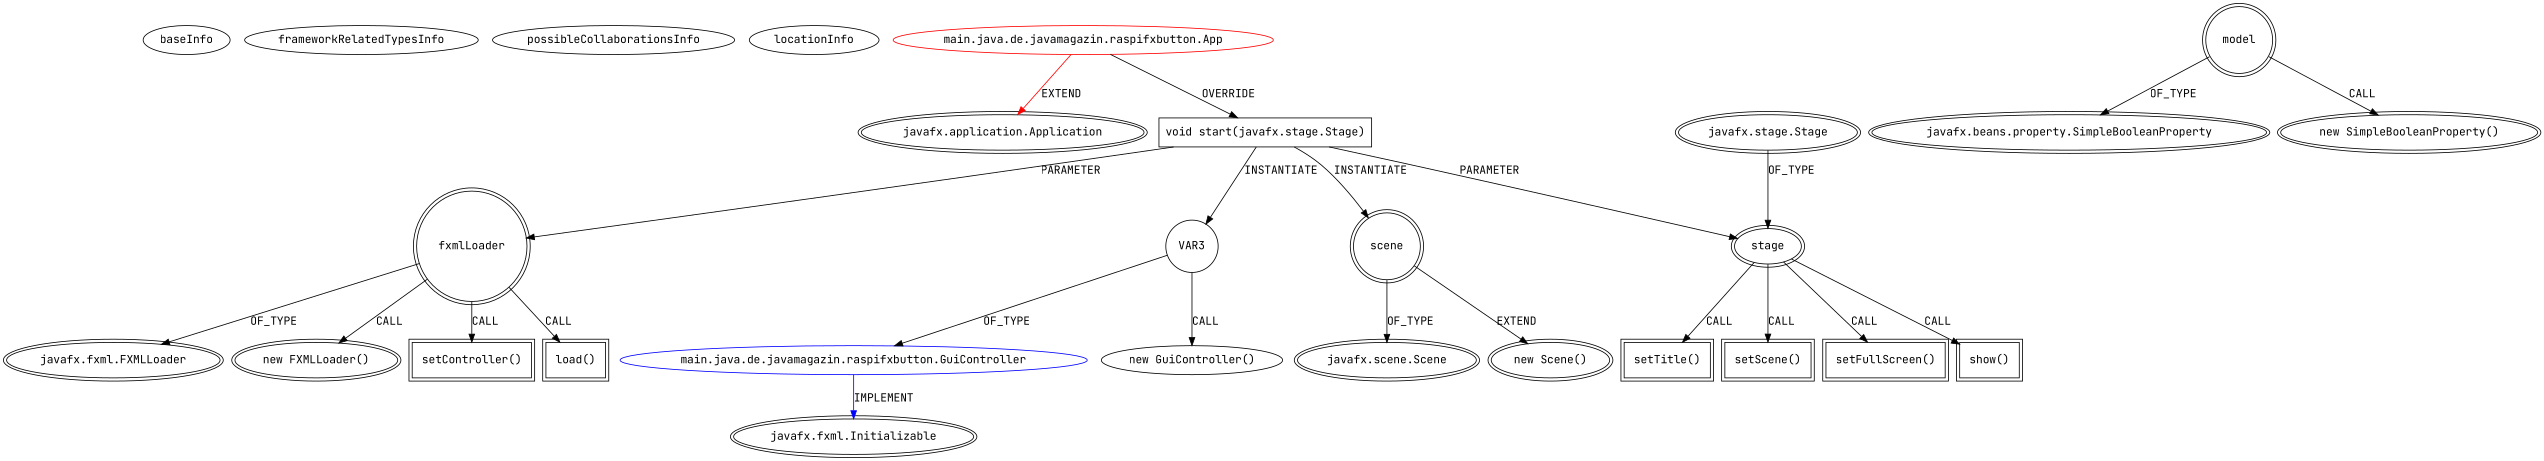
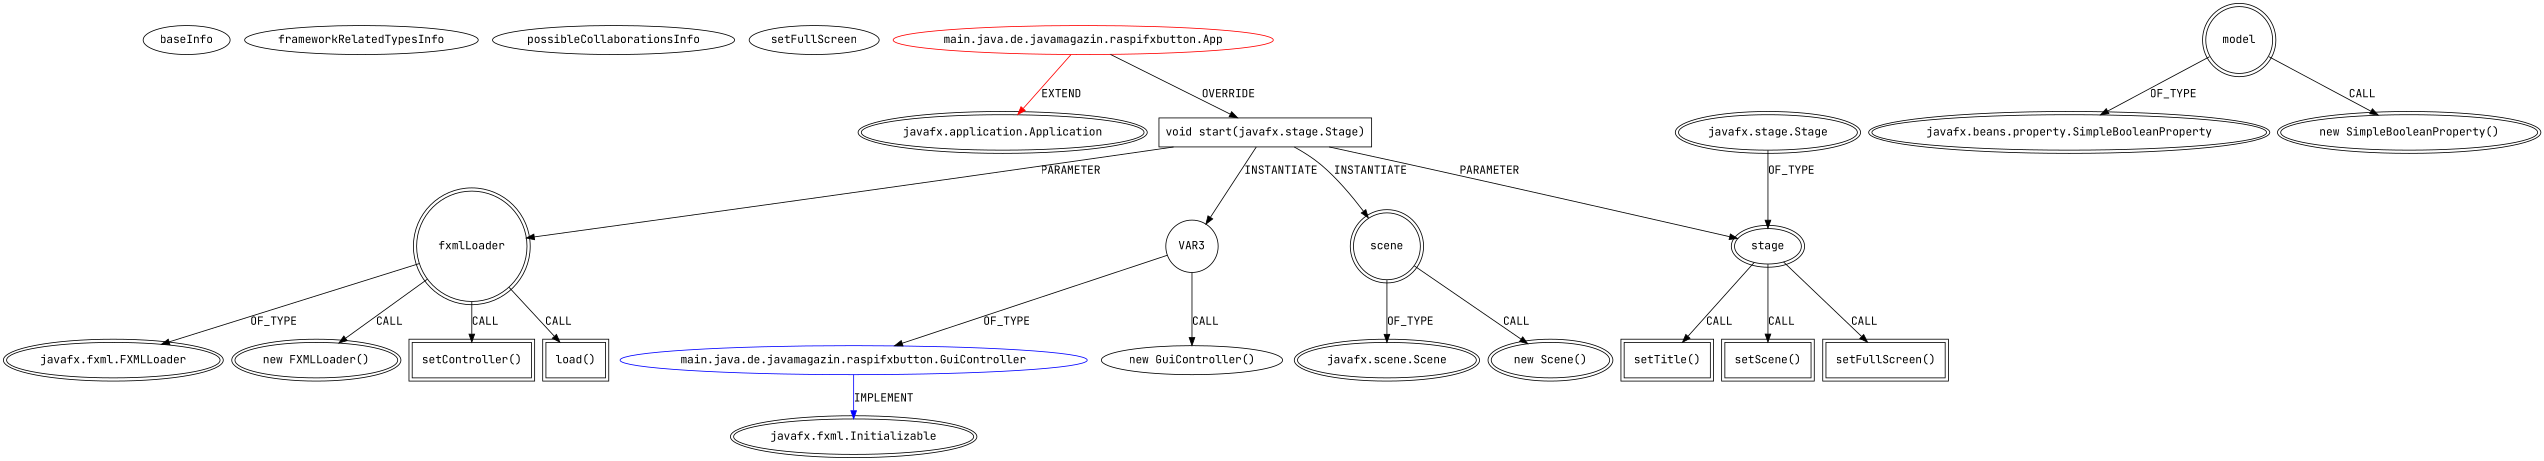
(814, 40) -> (814, 40)
(1517, 322) -> (1517, 322)
(1989, 360) -> none
